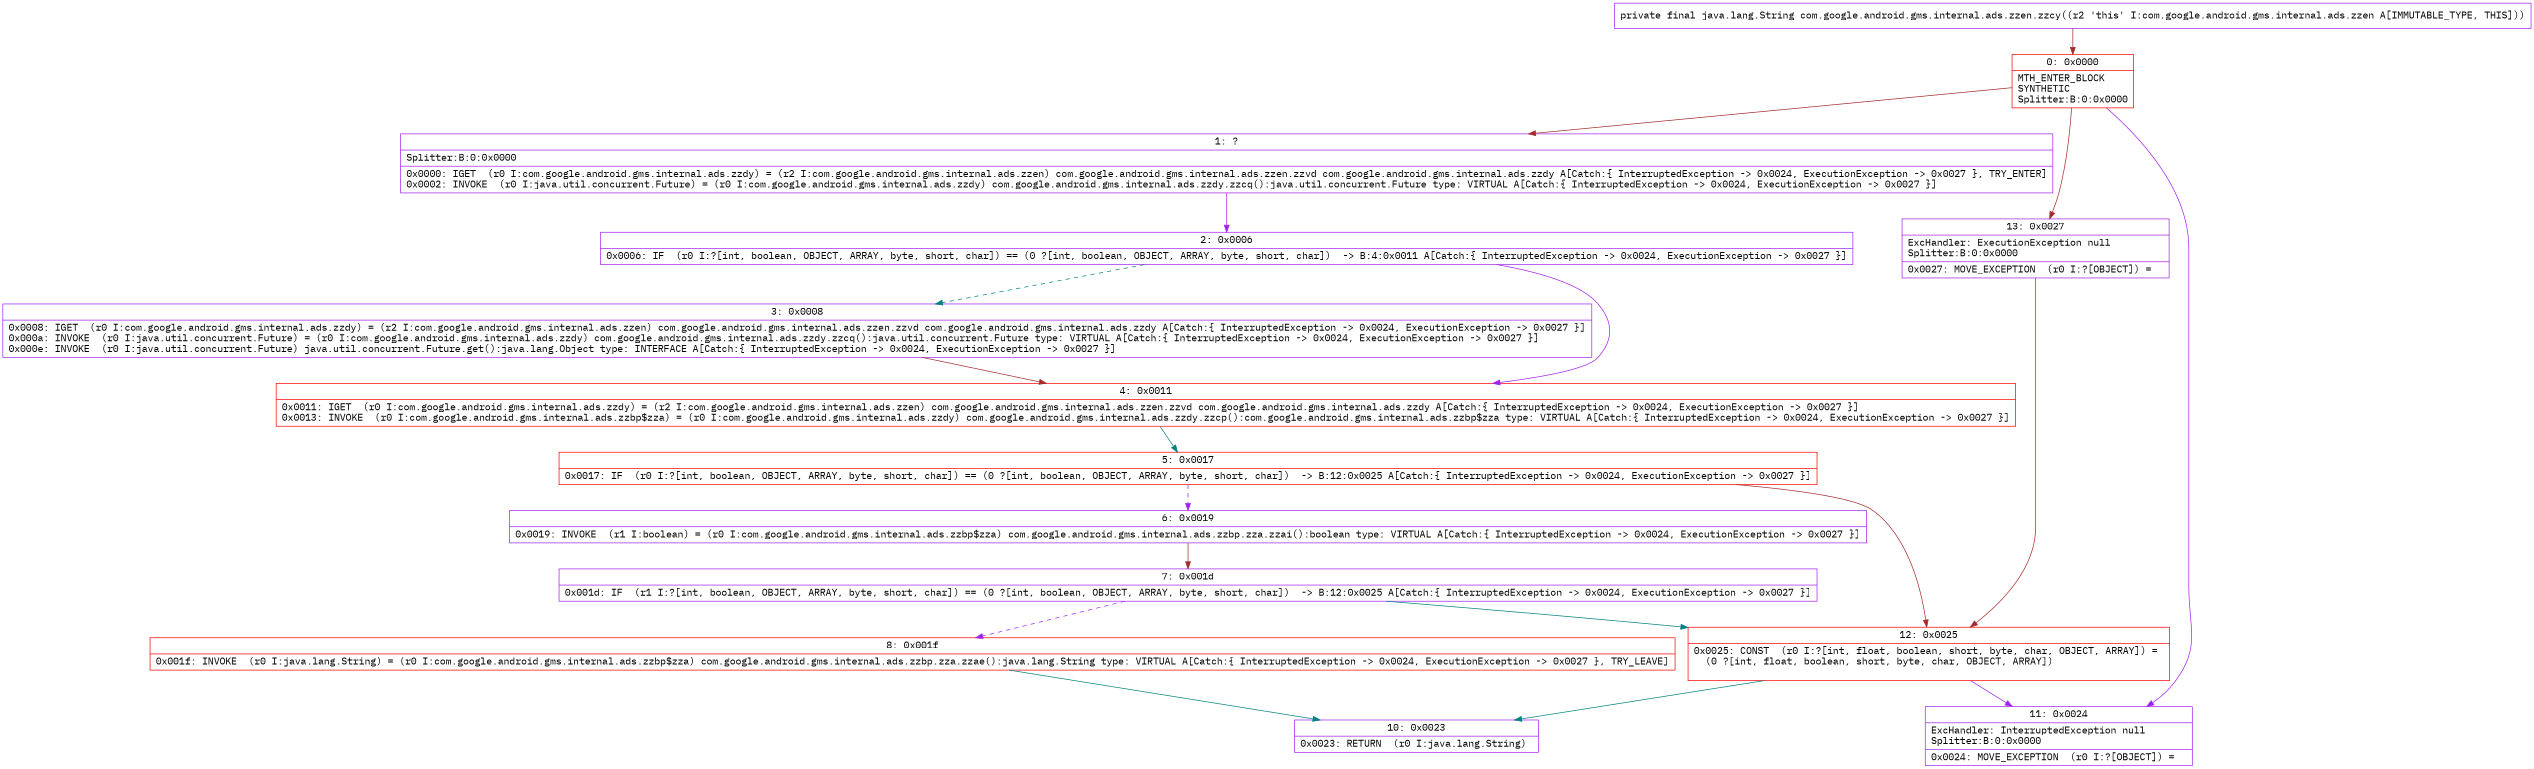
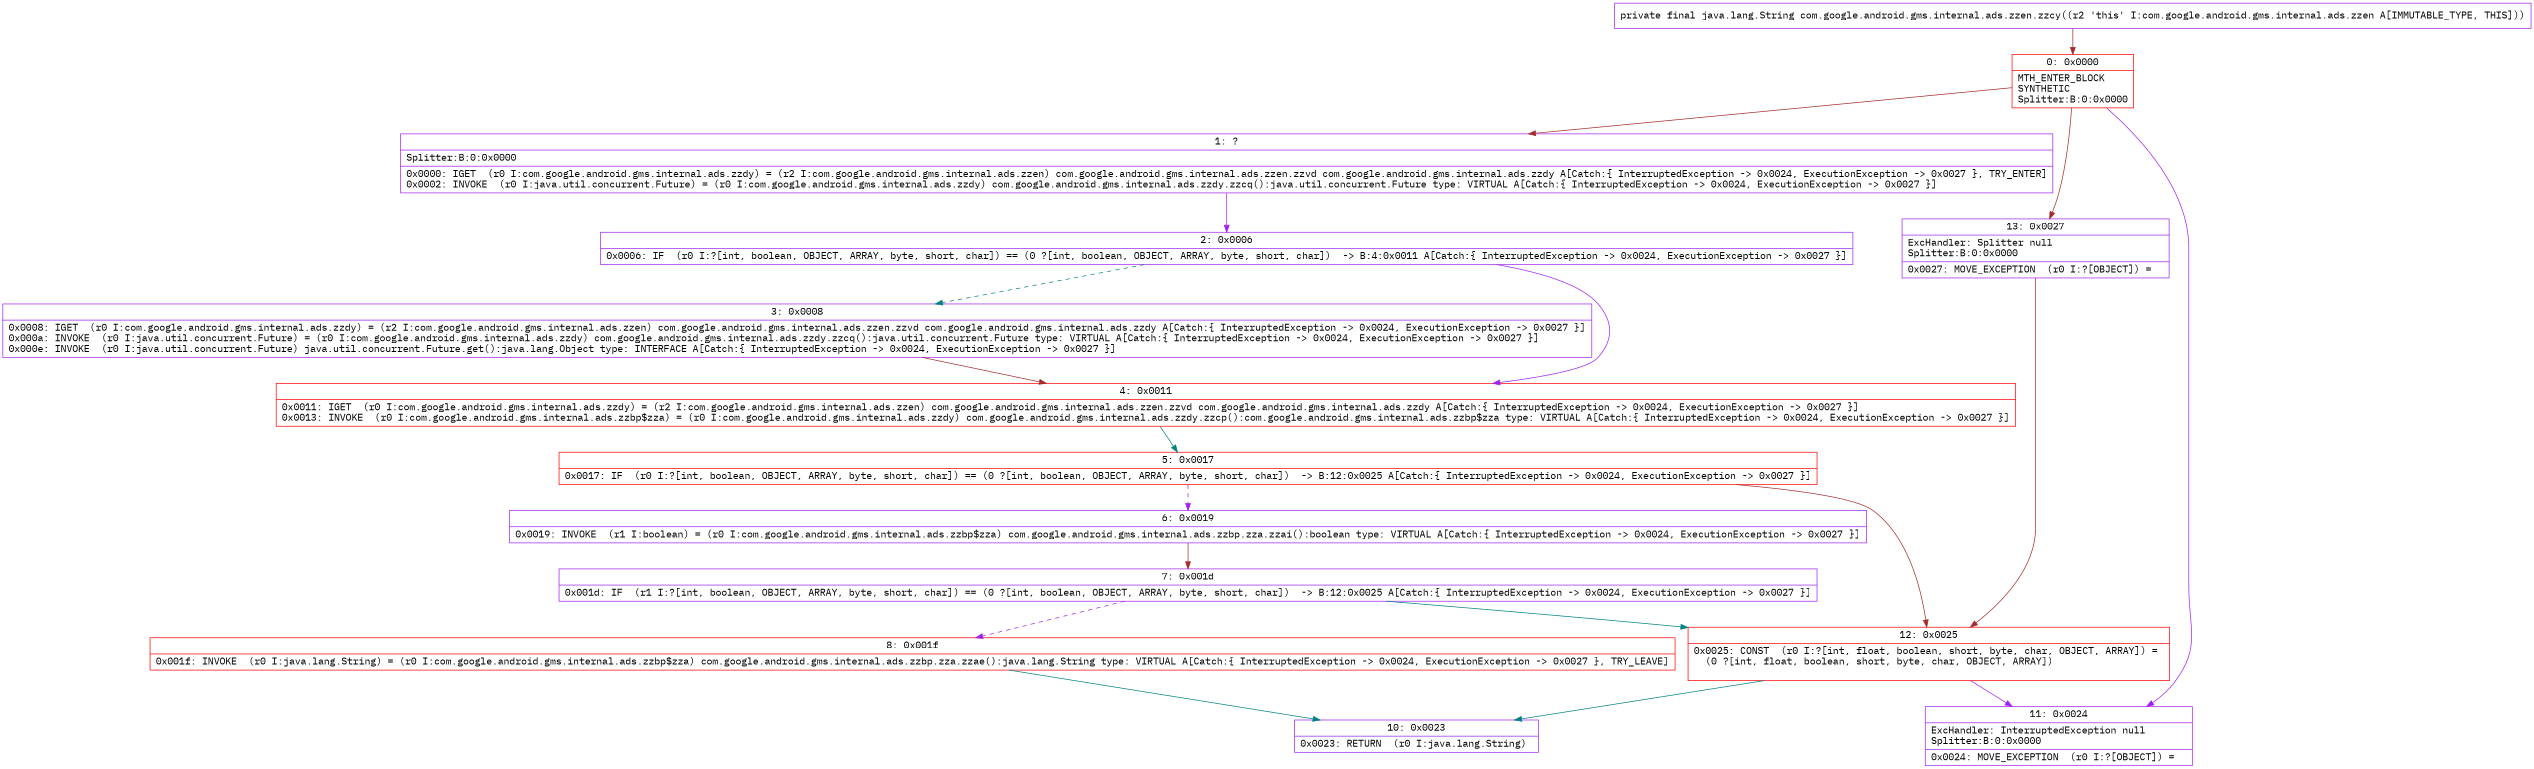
(2009, 243) -> (1980, 243)
